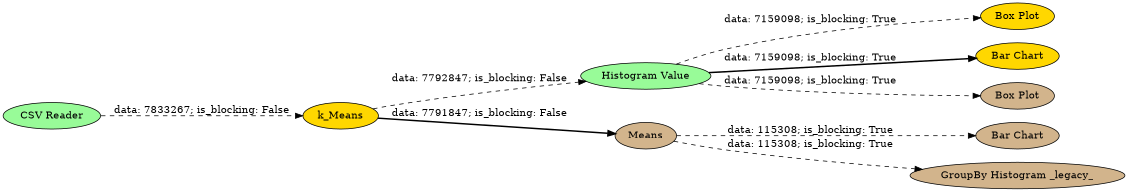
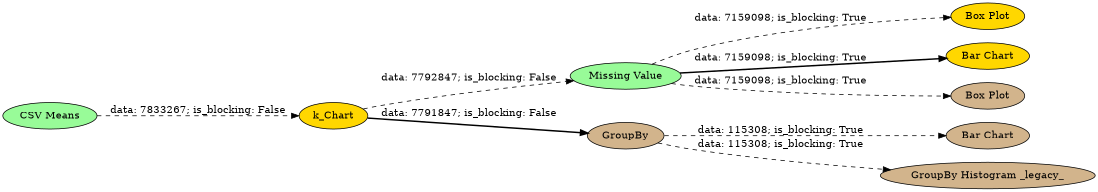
(646, 76) -> (626, 76)
(52, 116) -> (50, 116)
(341, 116) -> (333, 116)
(646, 136) -> (626, 136)
